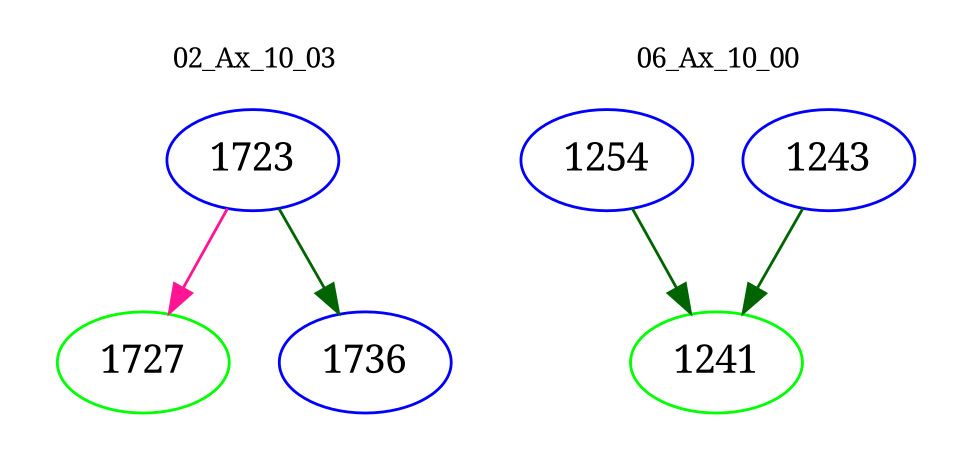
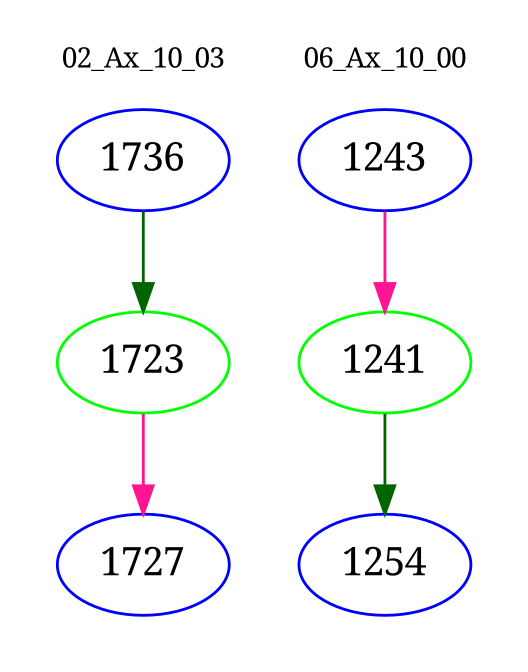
(253, 160) -> (143, 362)
(302, 248) -> (143, 248)
(654, 248) -> (385, 450)
(780, 248) -> (385, 248)
(143, 362) -> (143, 565)
